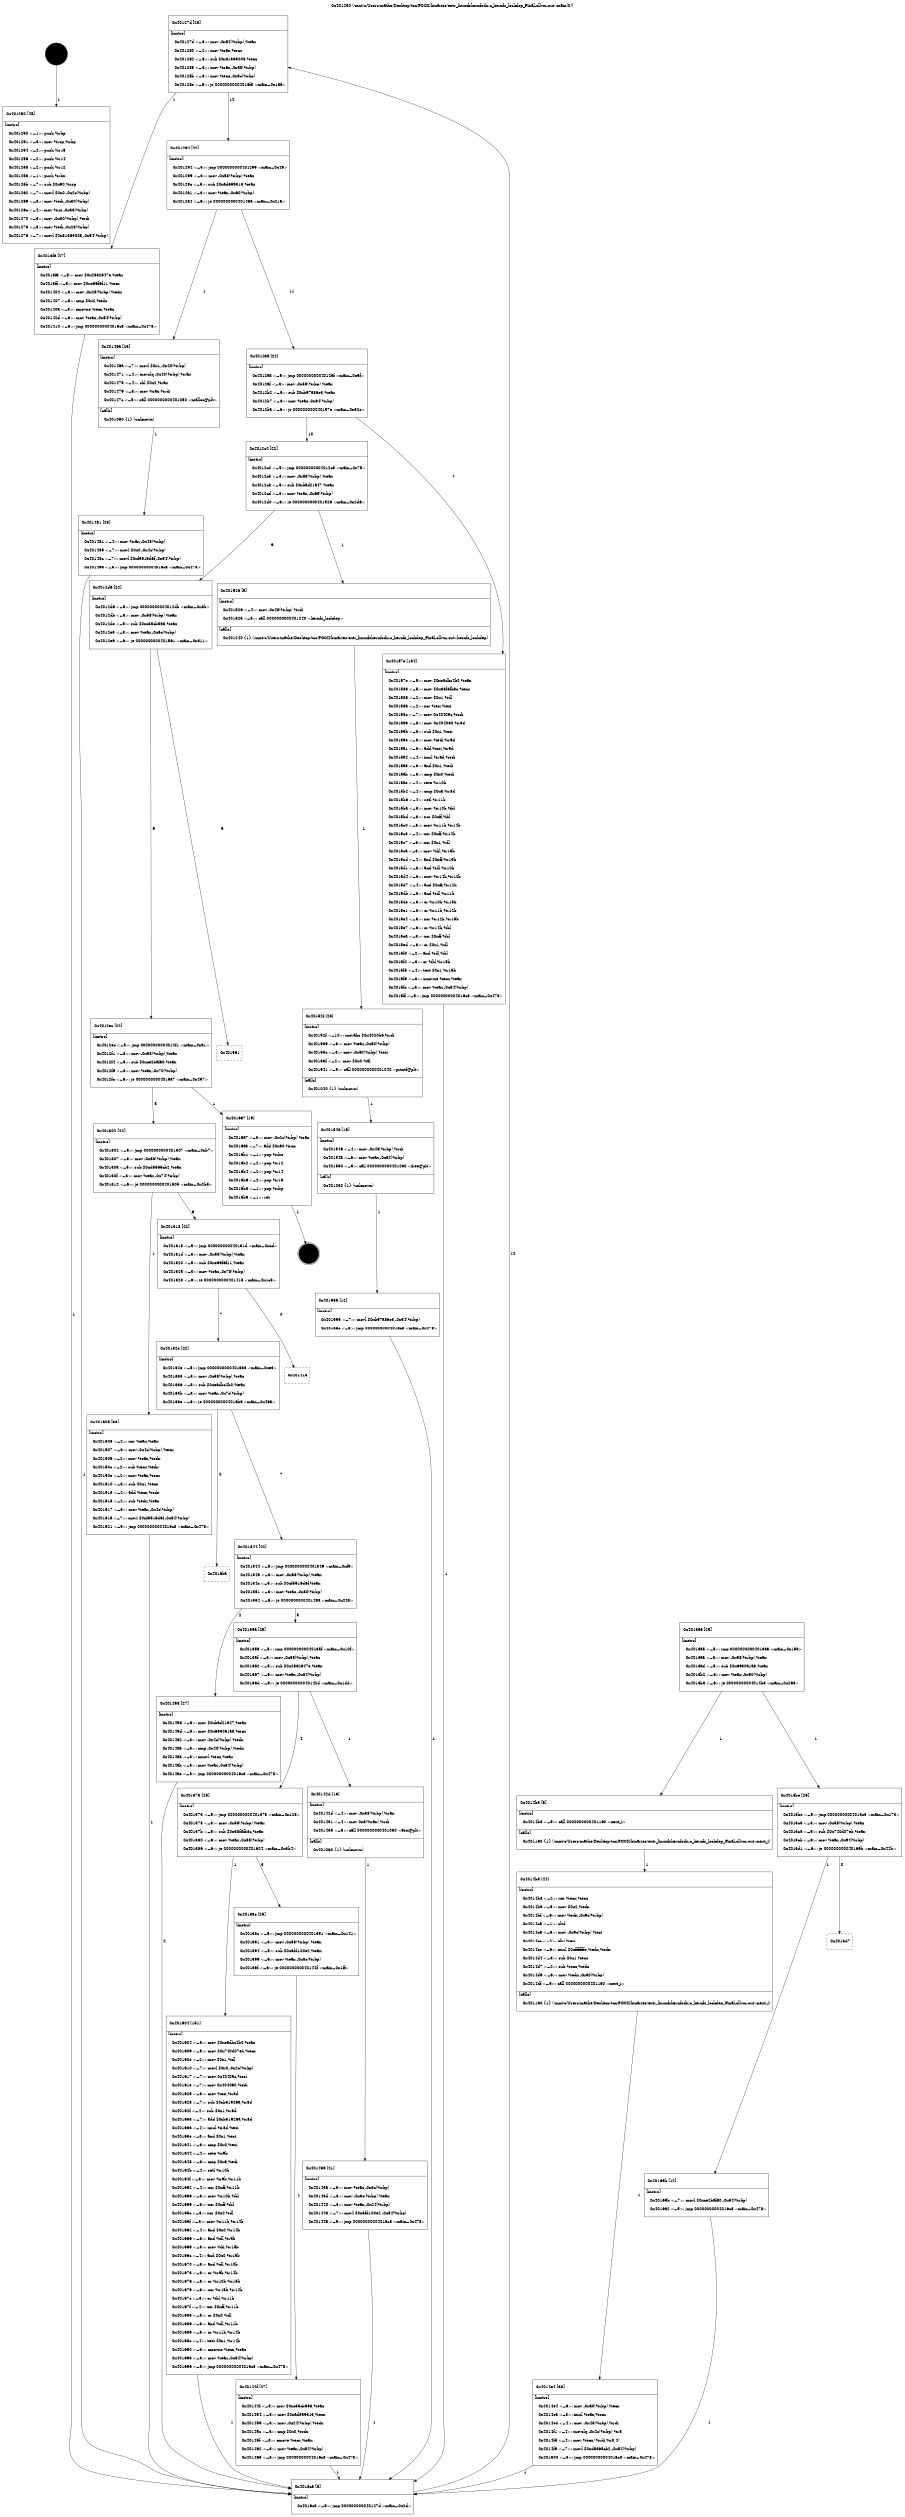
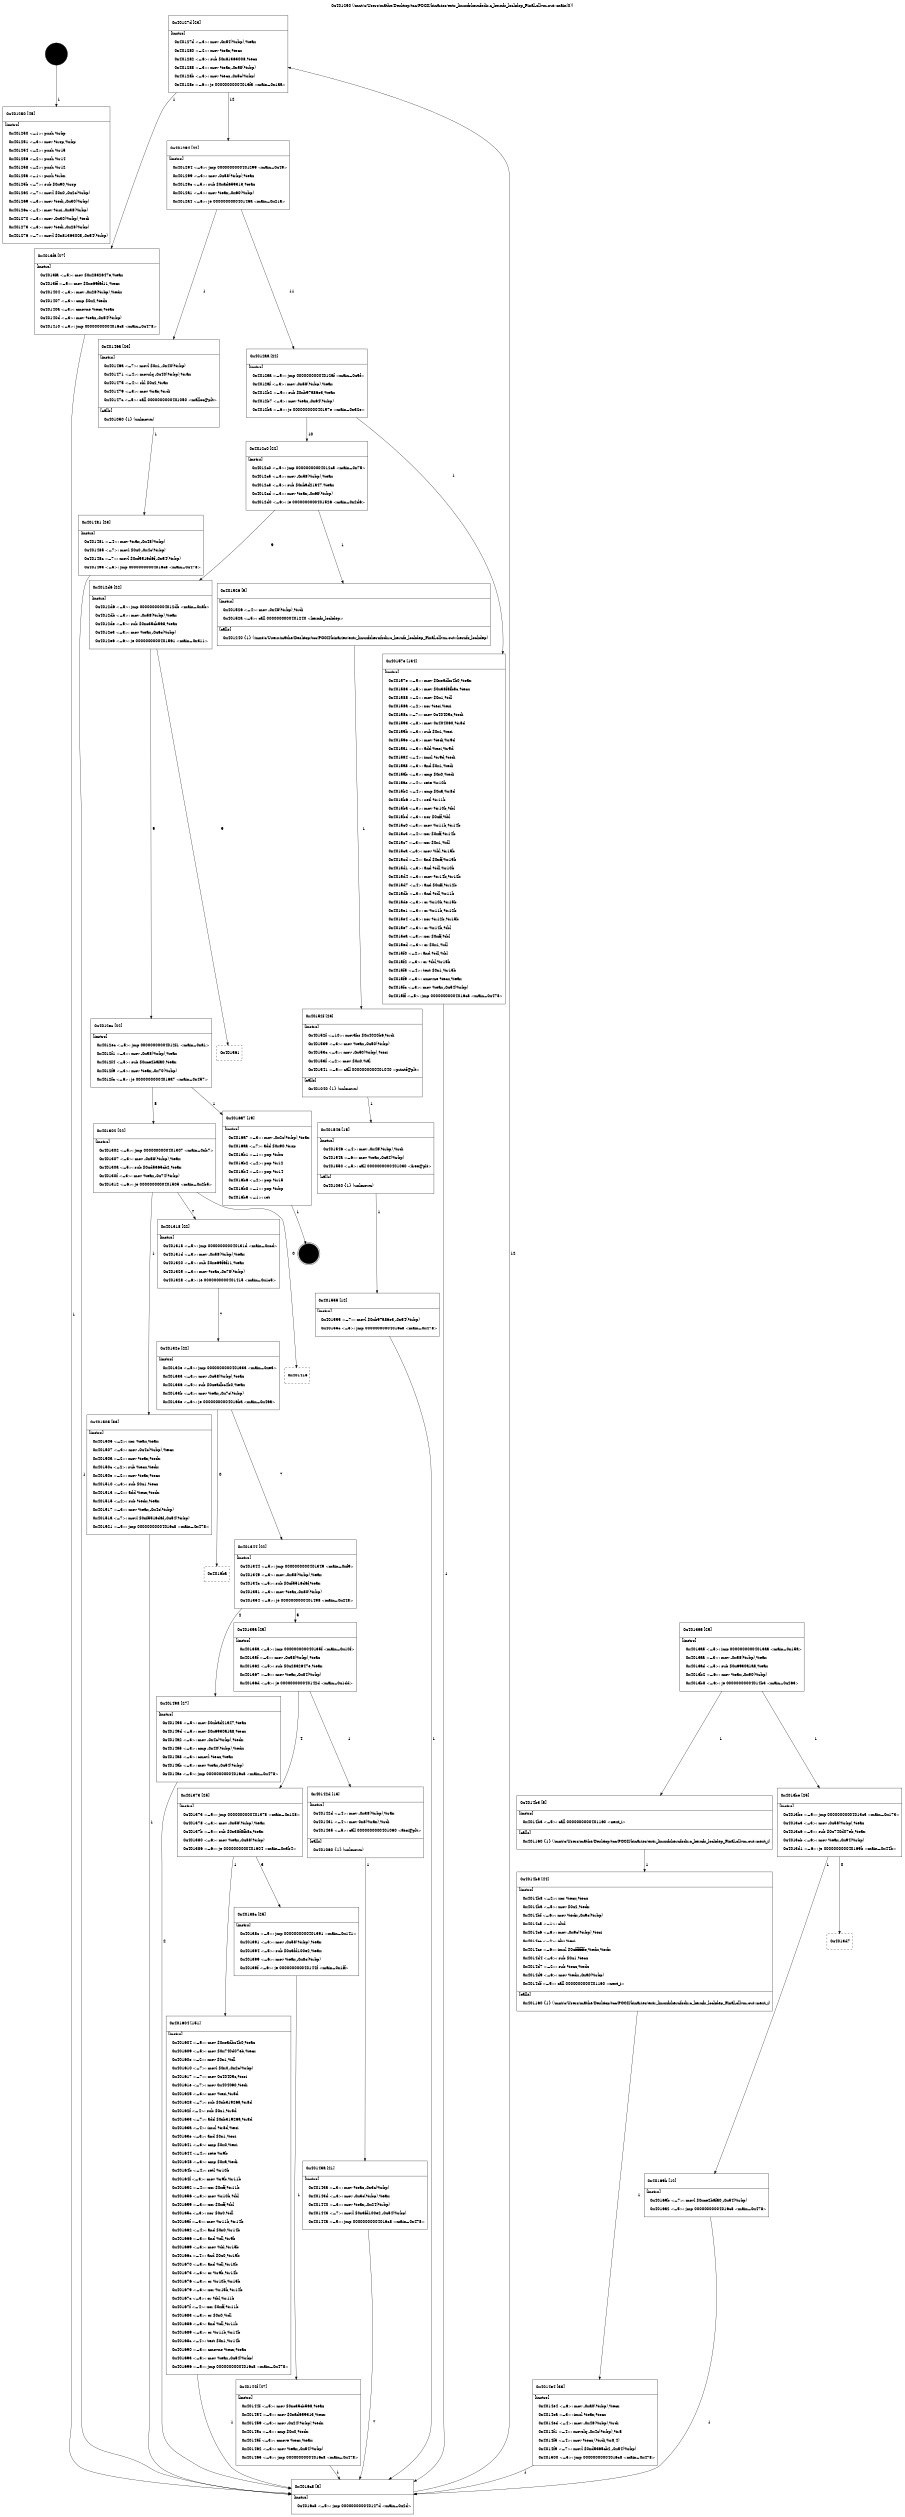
(193, 1212) -> (193, 1212)
(272, 1325) -> (287, 1246)
(374, 2422) -> (374, 2422)
